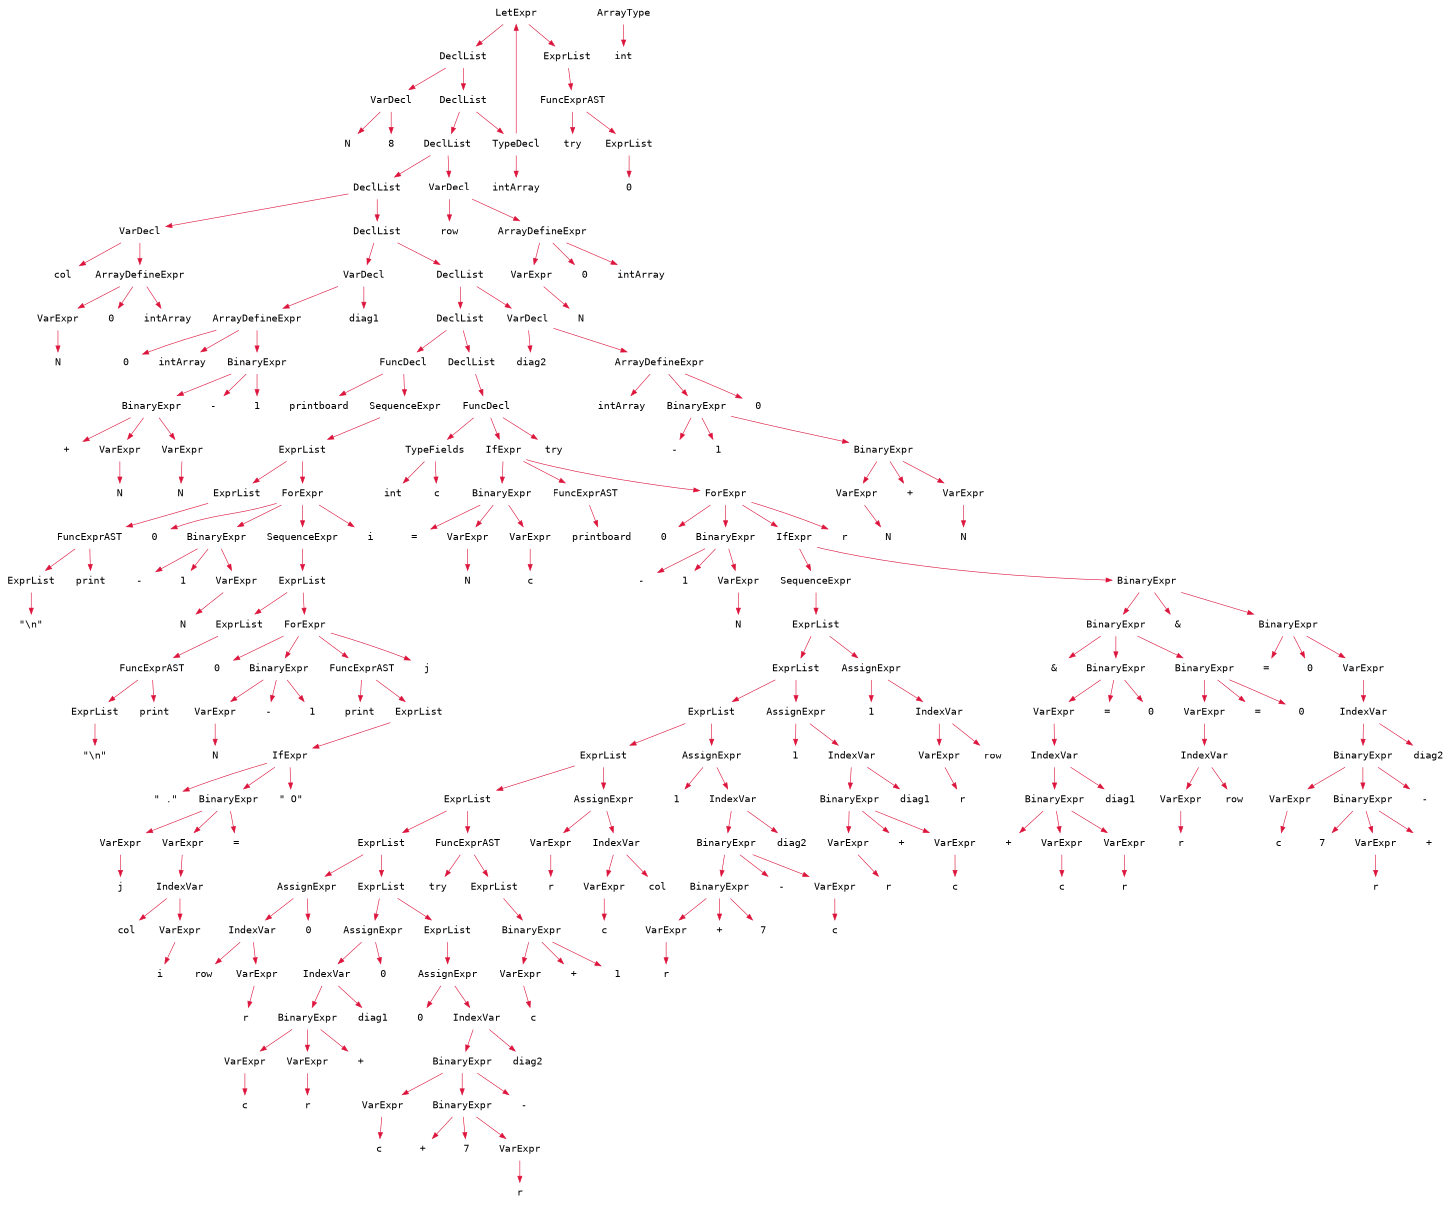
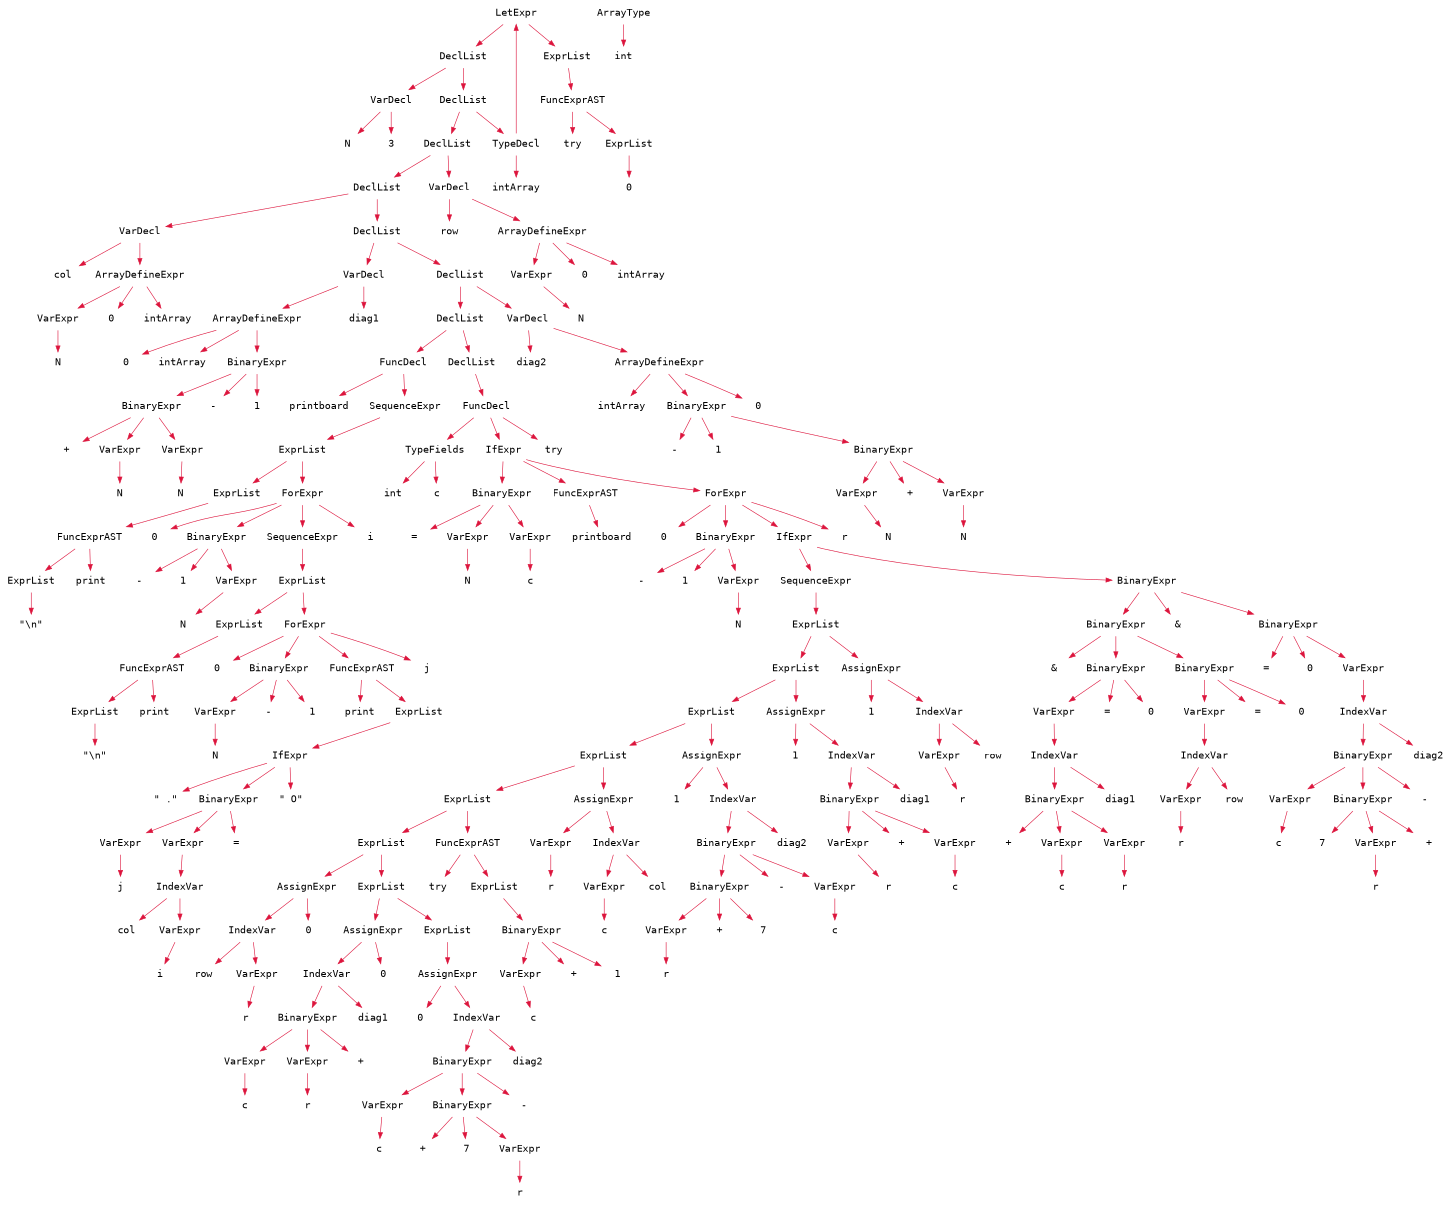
(391, 144) -> (391, 144)
